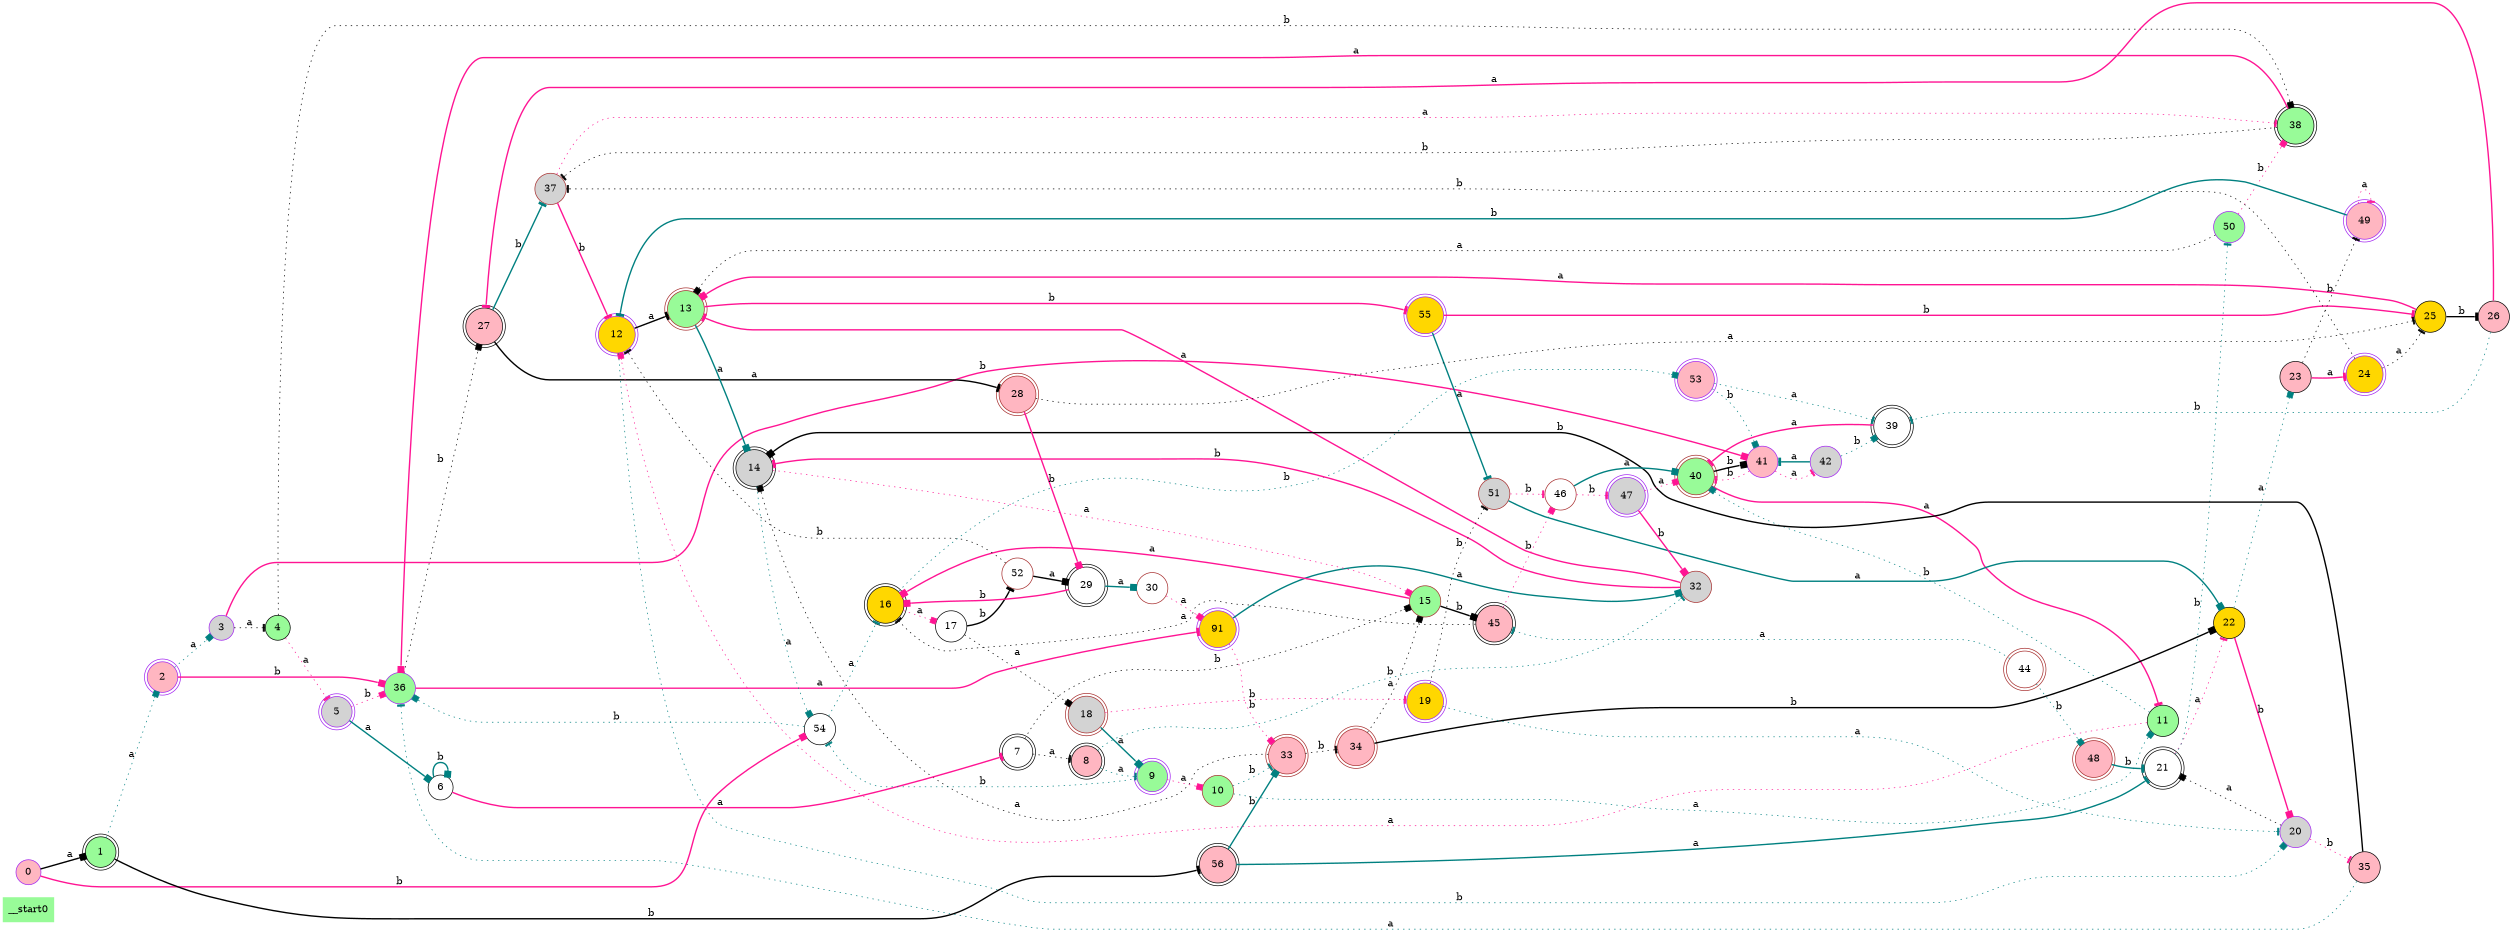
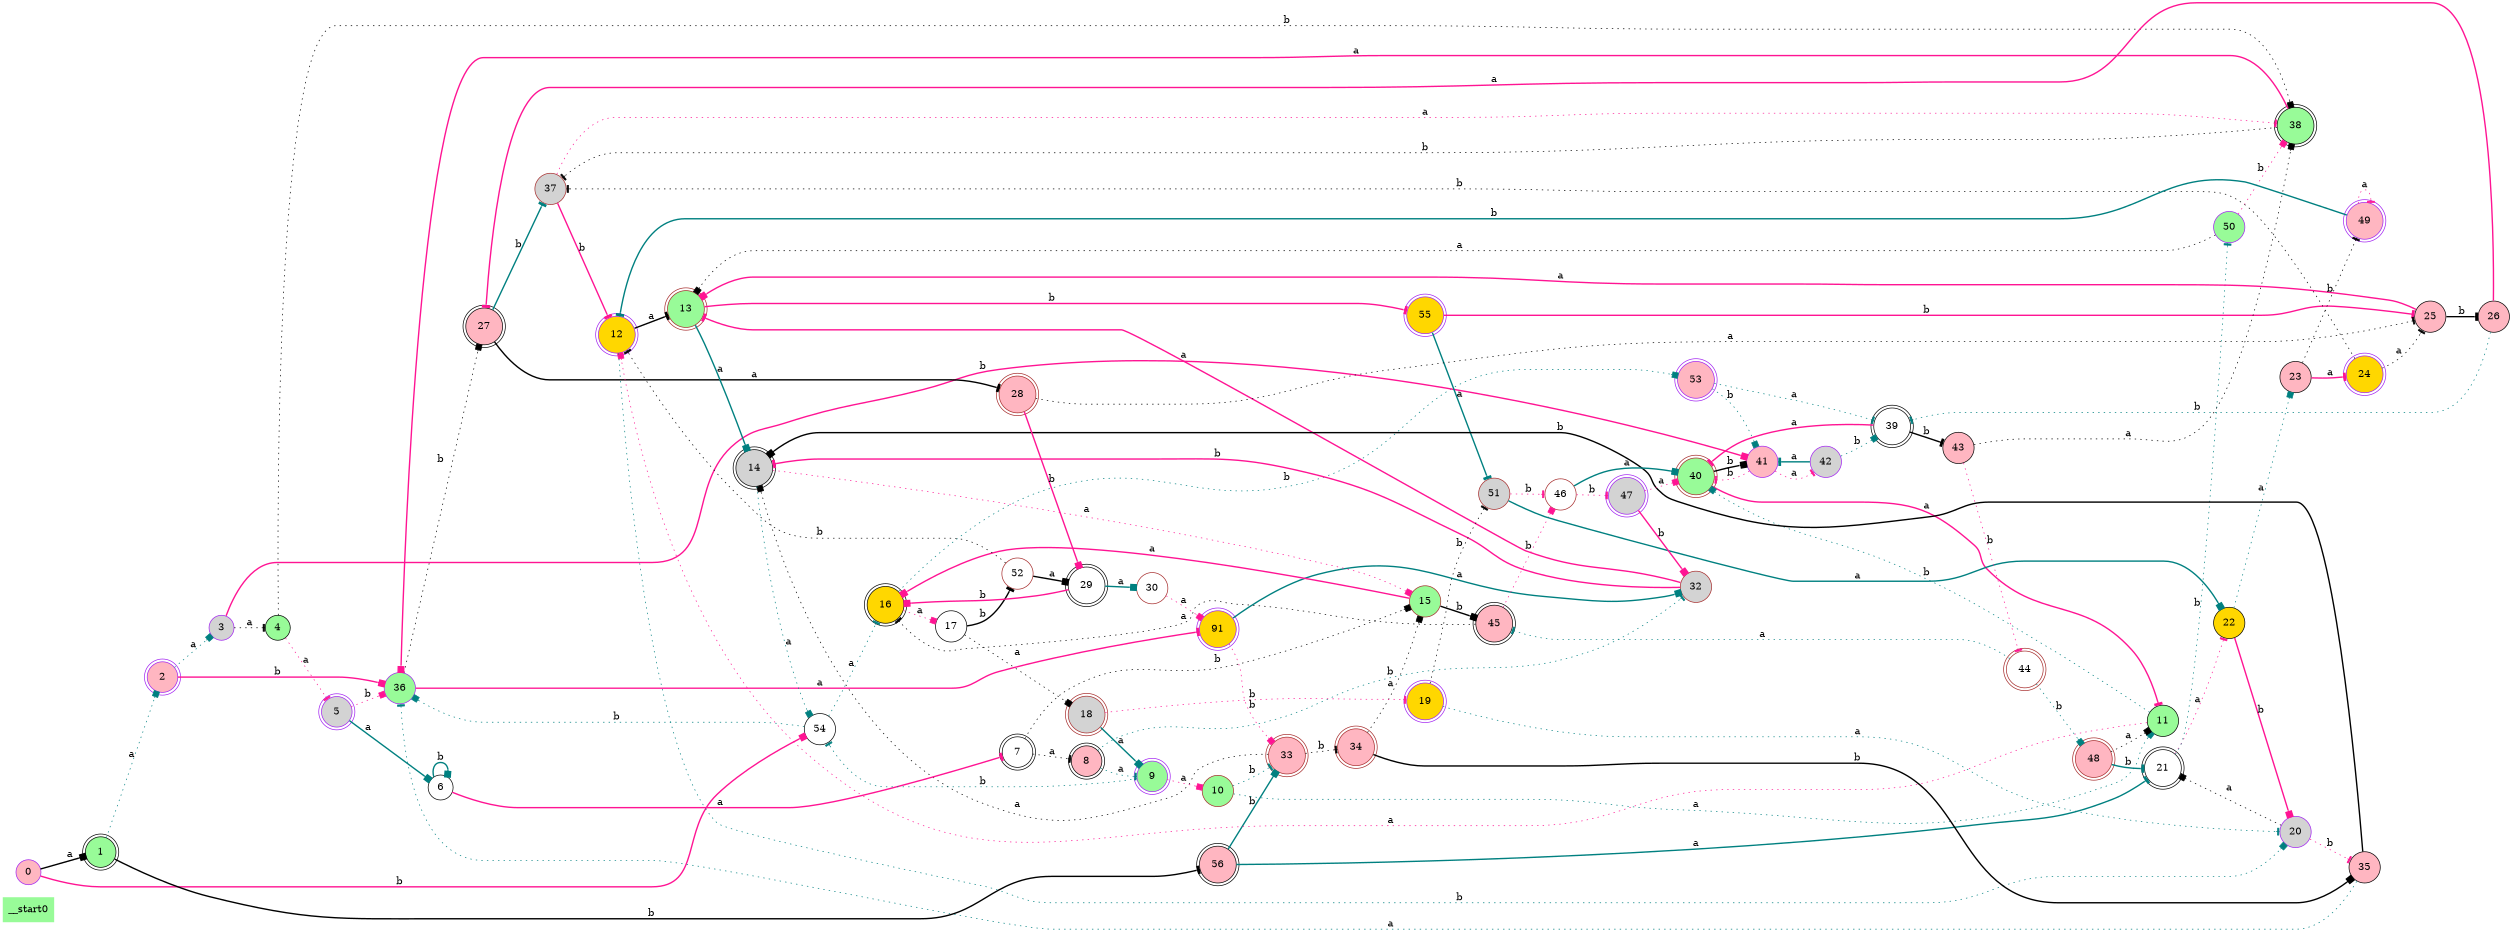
(2430, 317) -> (2430, 317)
none -> (1958, 448)
(1797, 708) -> (1889, 768)
none -> (2128, 743)
